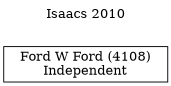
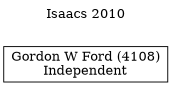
(86, 64) -> (86, 64)
